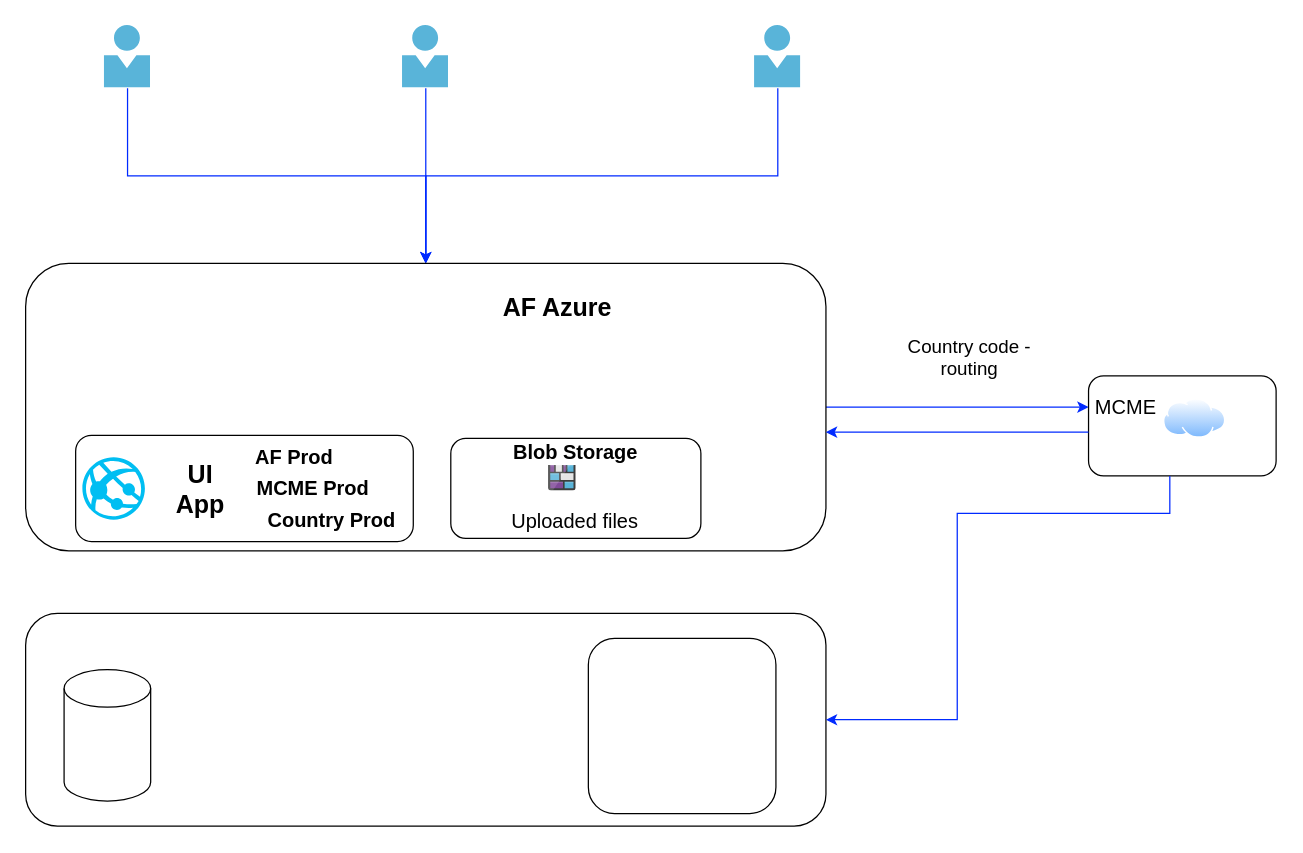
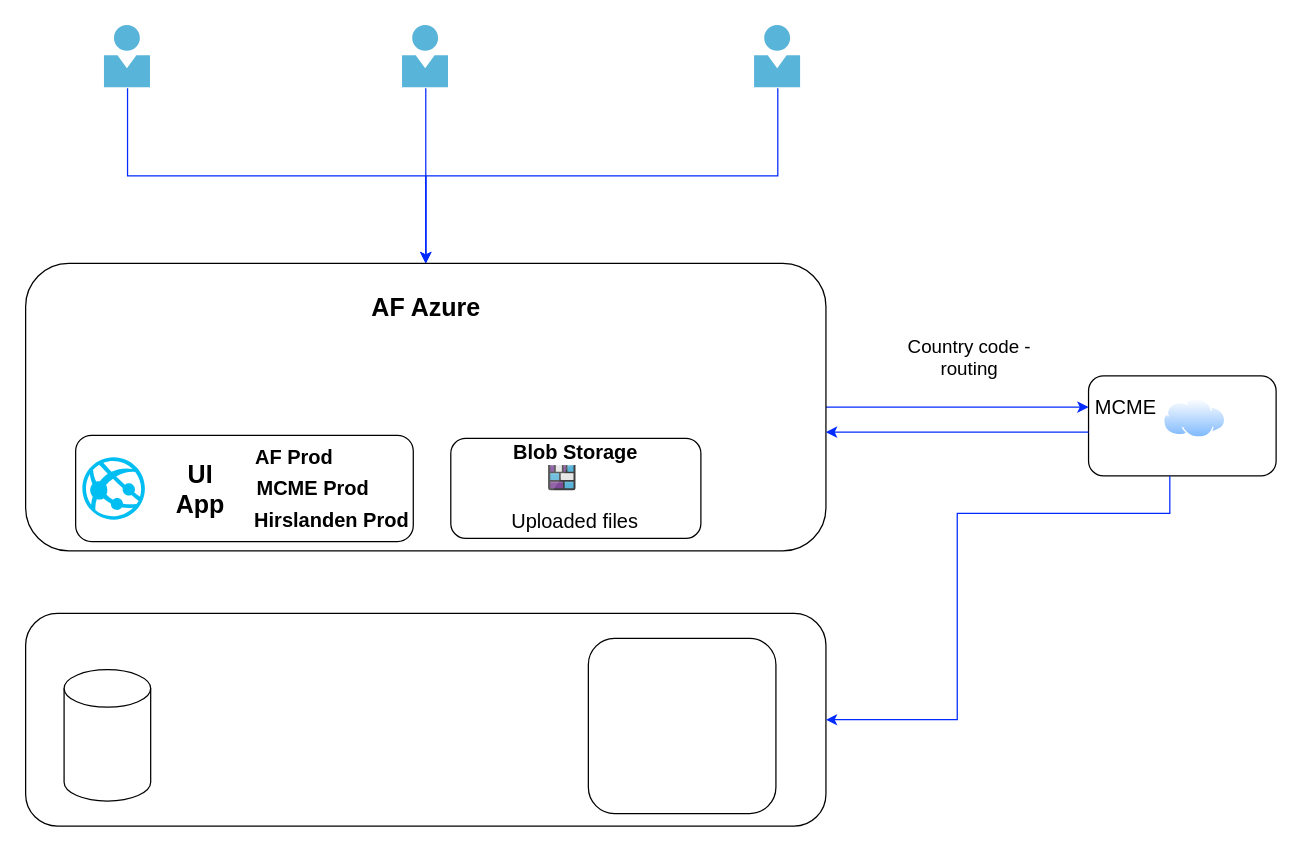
(557, 307) -> (426, 307)
(332, 519) -> (332, 519)
